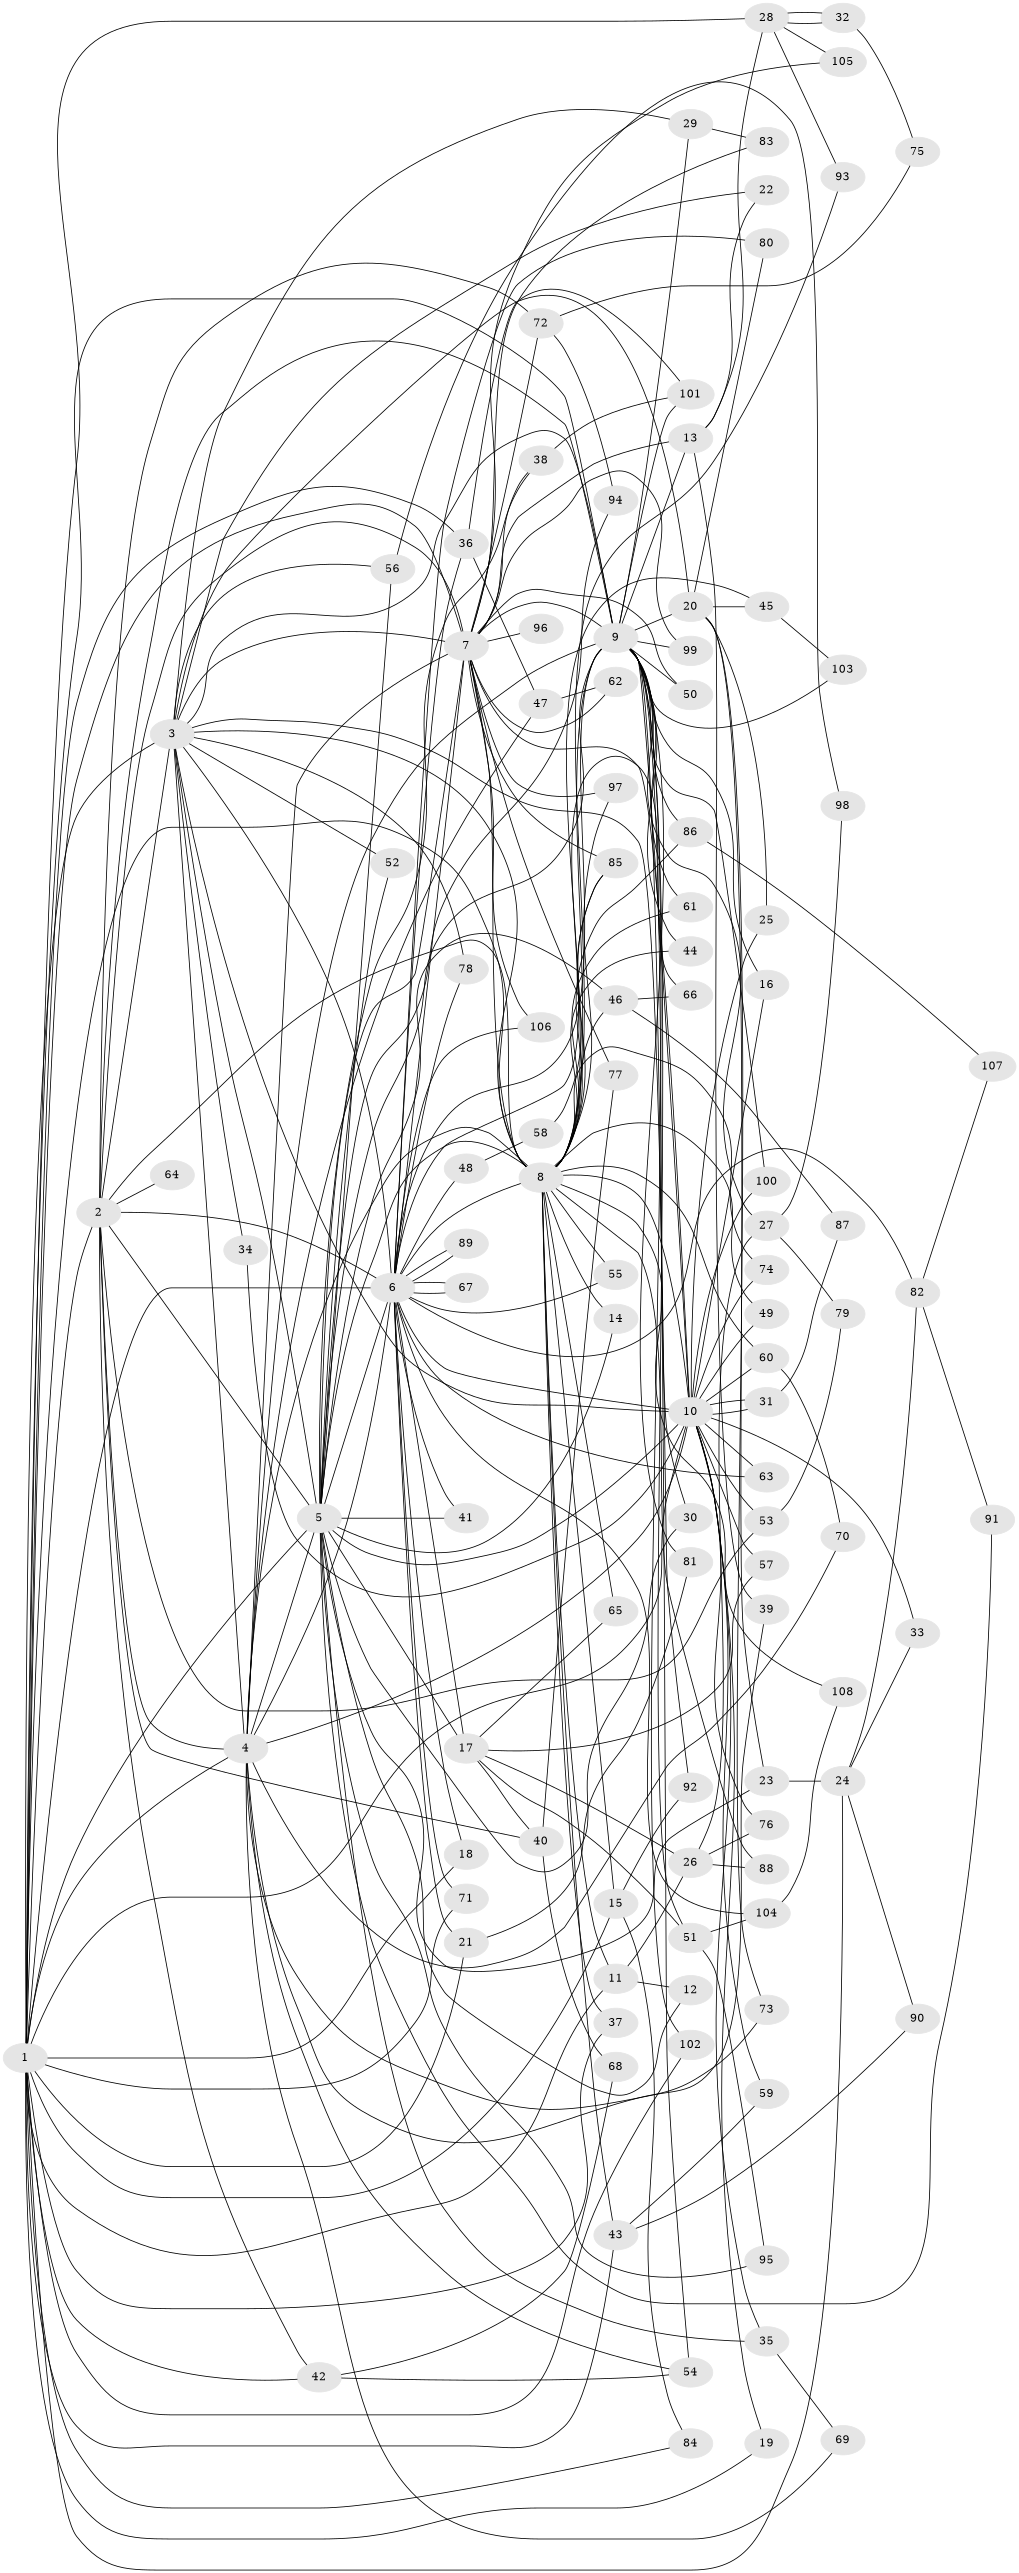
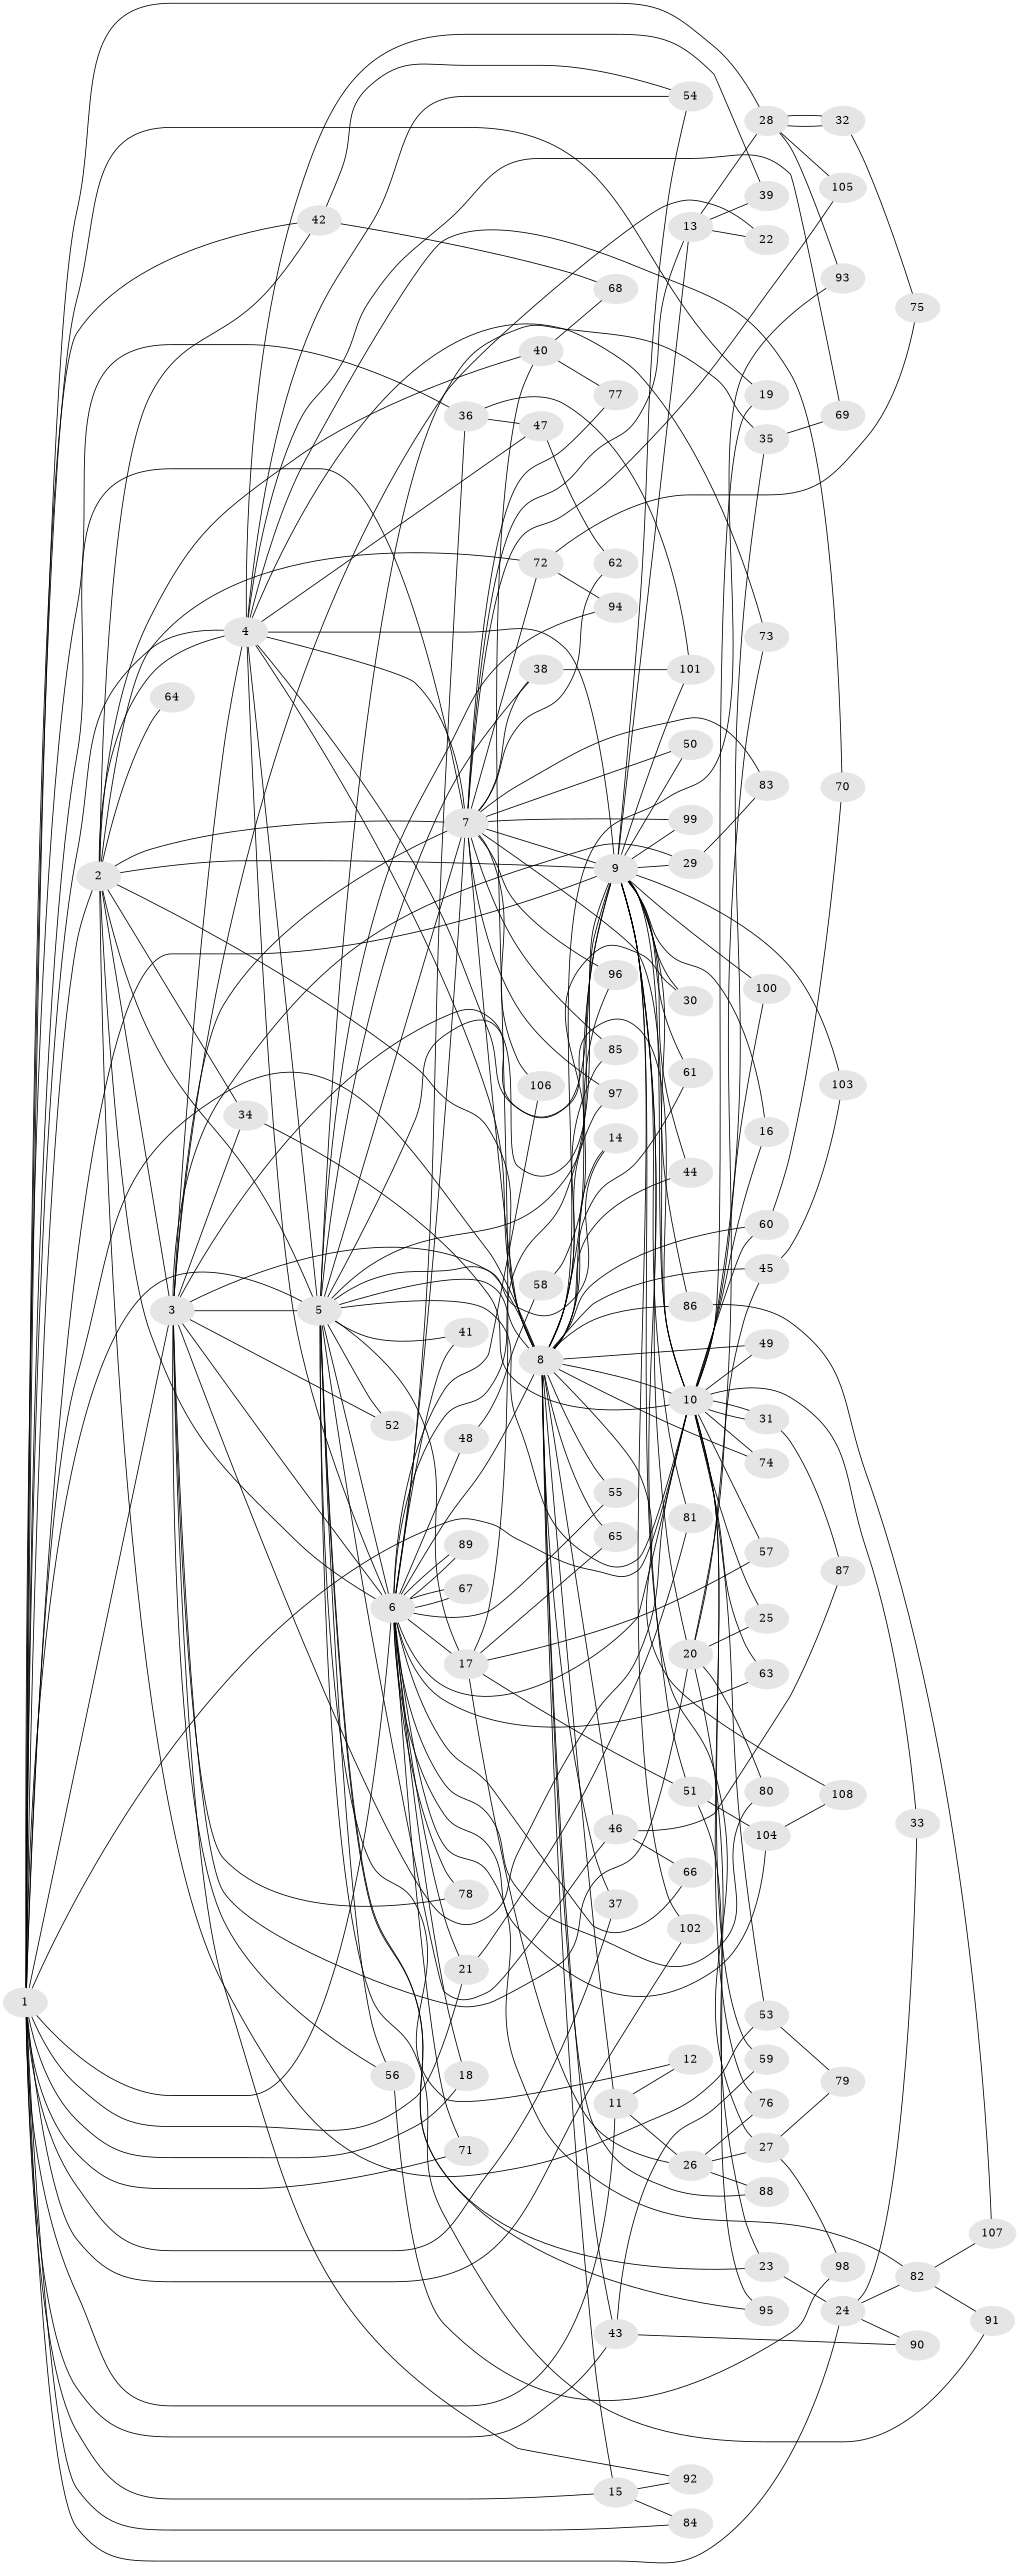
none -> (172, 996)
(580, 999) -> (585, 1133)
